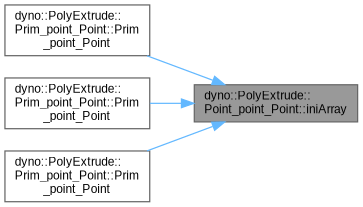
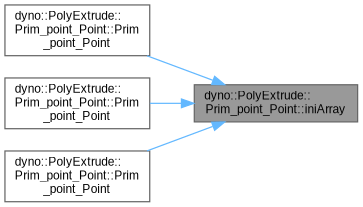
(276, 103) -> (276, 103)
